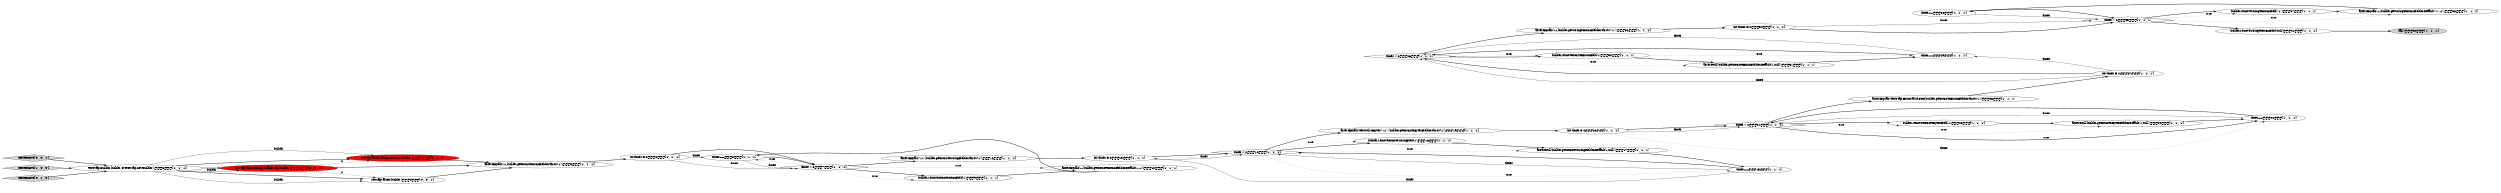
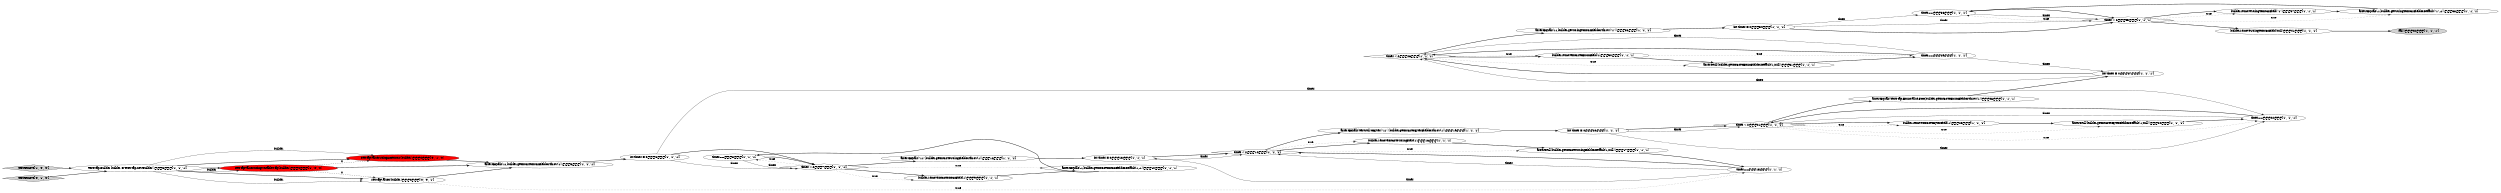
none -> (1852, 20)
none -> (2028, 20)
(2045, 61) -> (2034, 65)
(2016, 140) -> (2016, 140)
(1937, 150) -> (1937, 150)
(695, 157) -> (1447, 90)
(33, 158) -> none
(1495, 176) -> (1085, 190)
